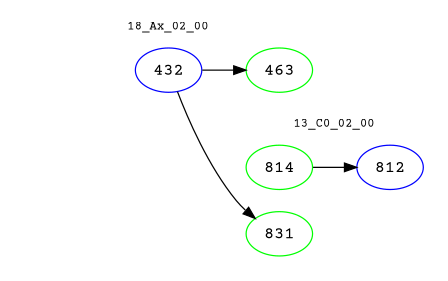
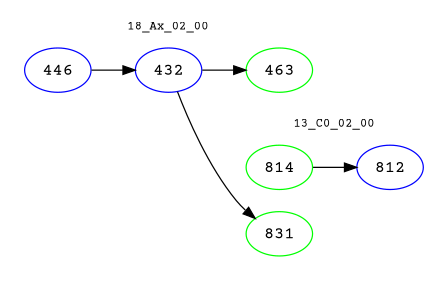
none -> (58, 70)
